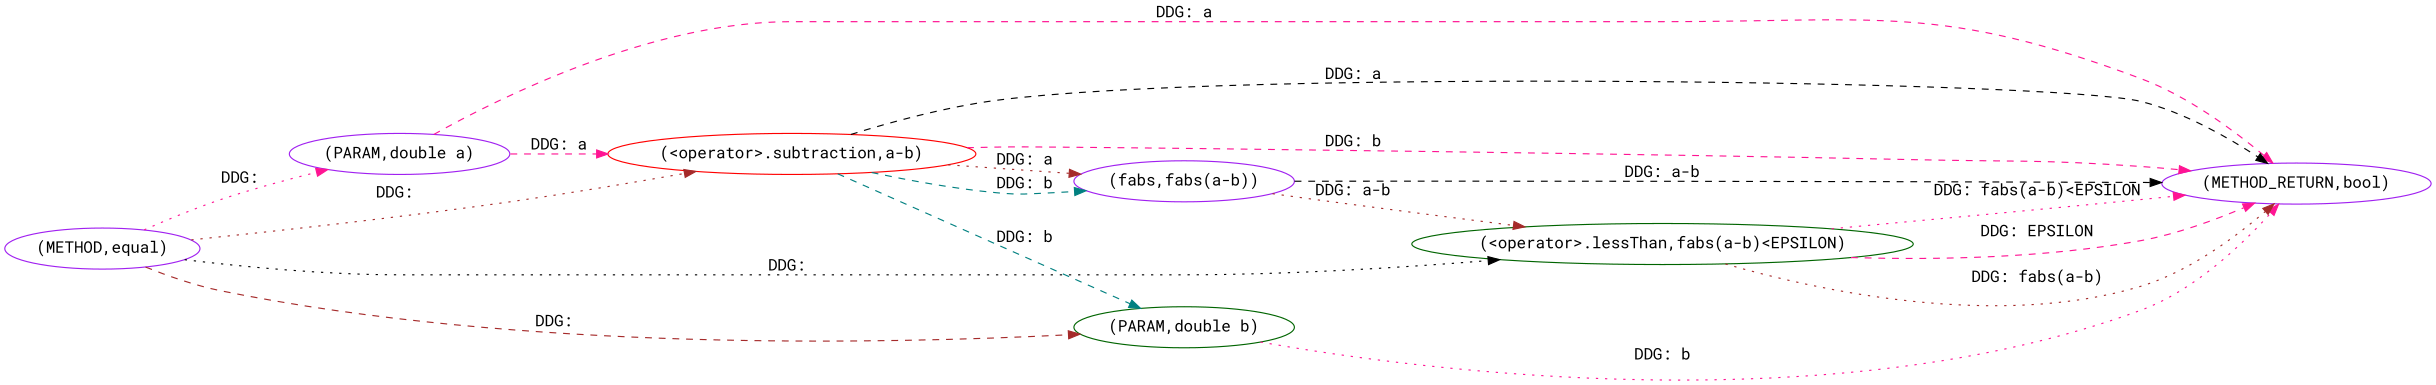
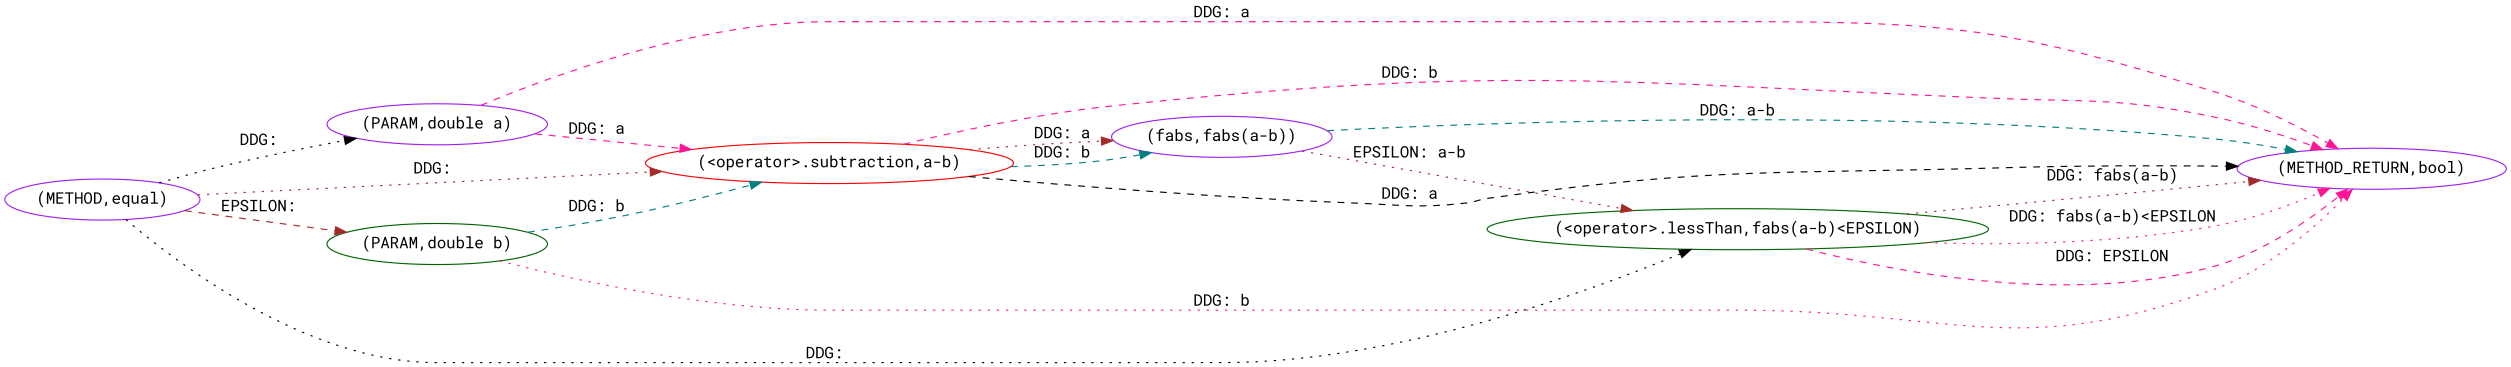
(1722, 181) -> (1807, 120)
(1353, 191) -> (1410, 153)
(229, 197) -> (251, 159)
(984, 239) -> (640, 212)
(559, 322) -> (263, 207)
